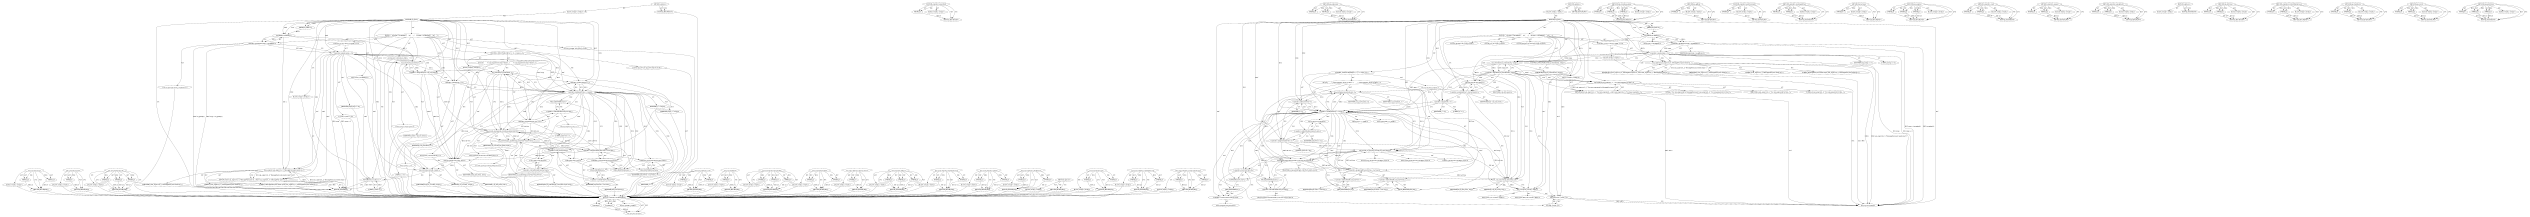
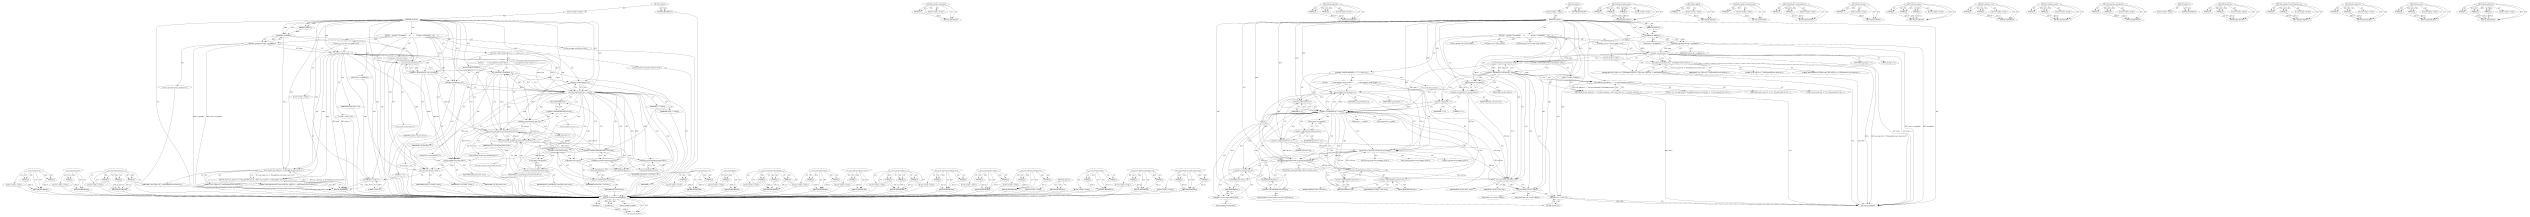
(1549, 73) -> none
